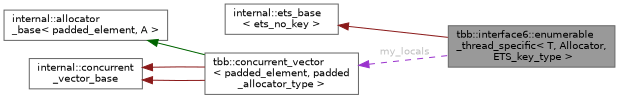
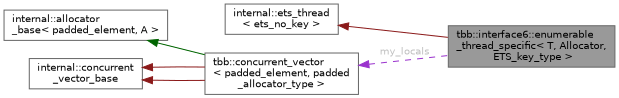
(282, 19) -> (282, 19)
